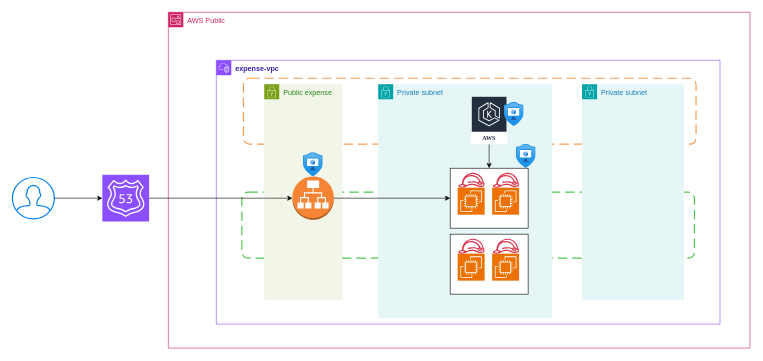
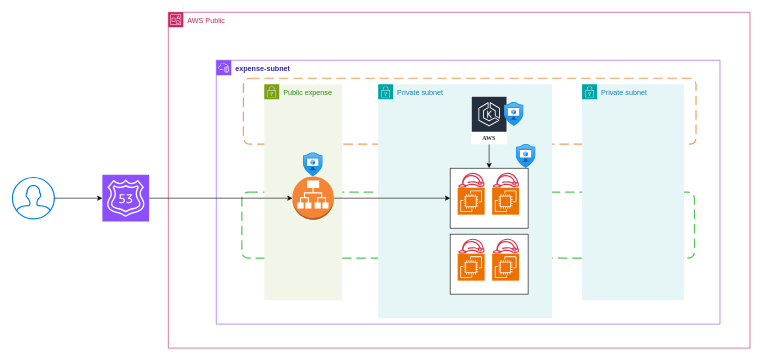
(258, 69) -> (264, 69)
